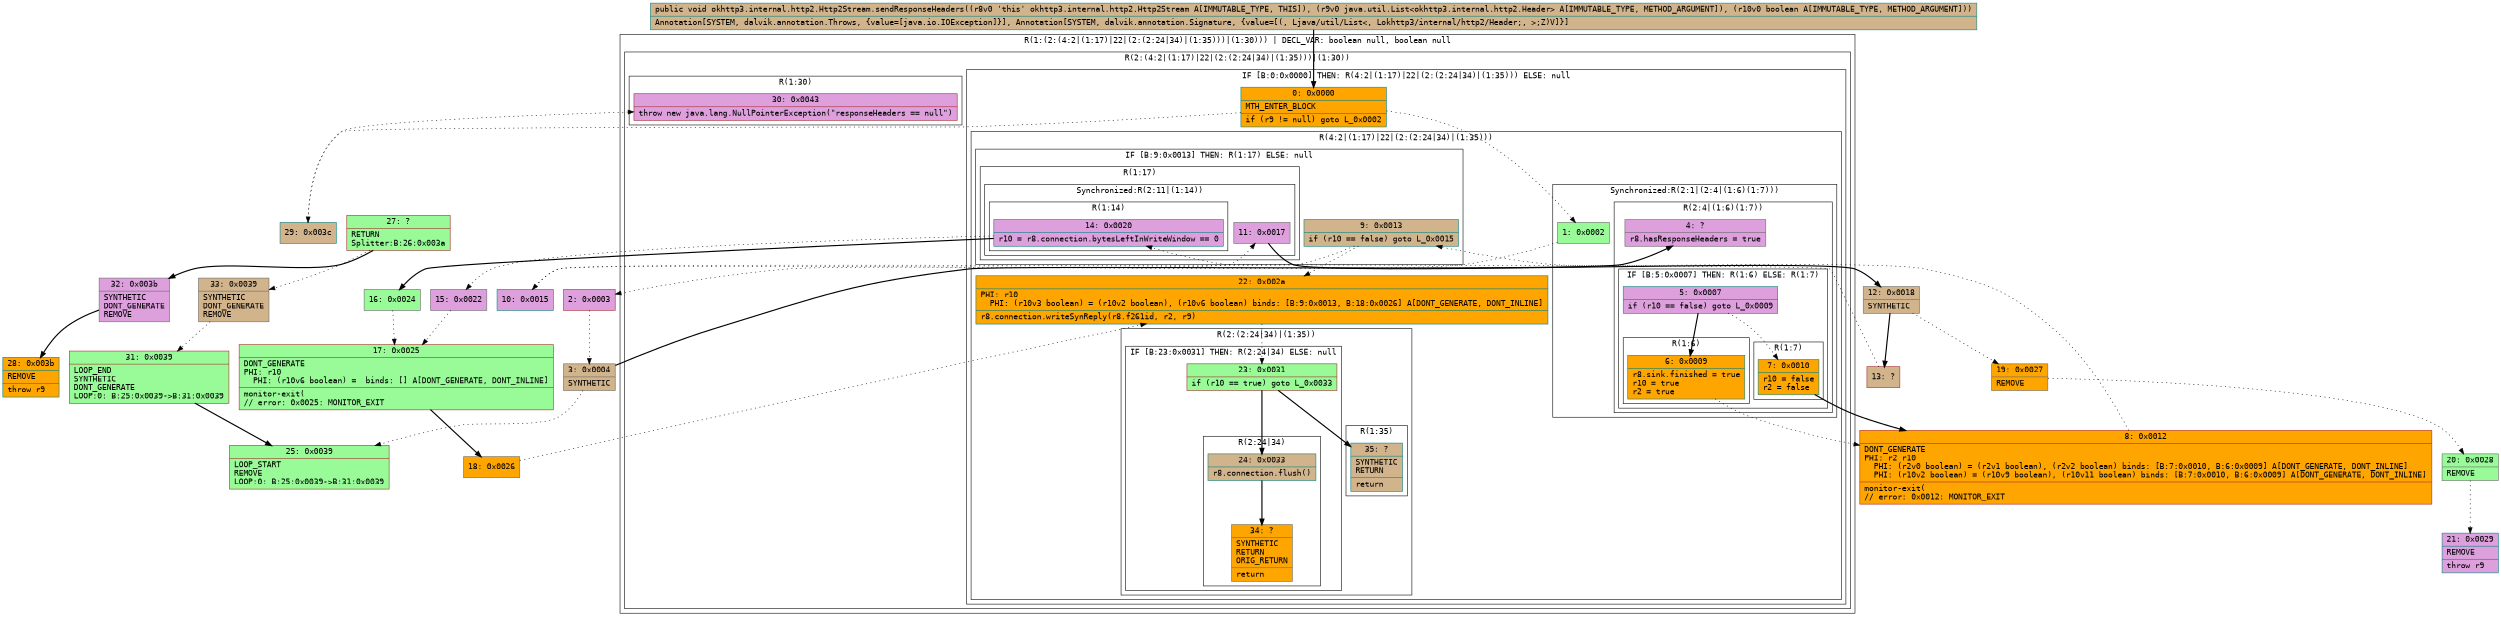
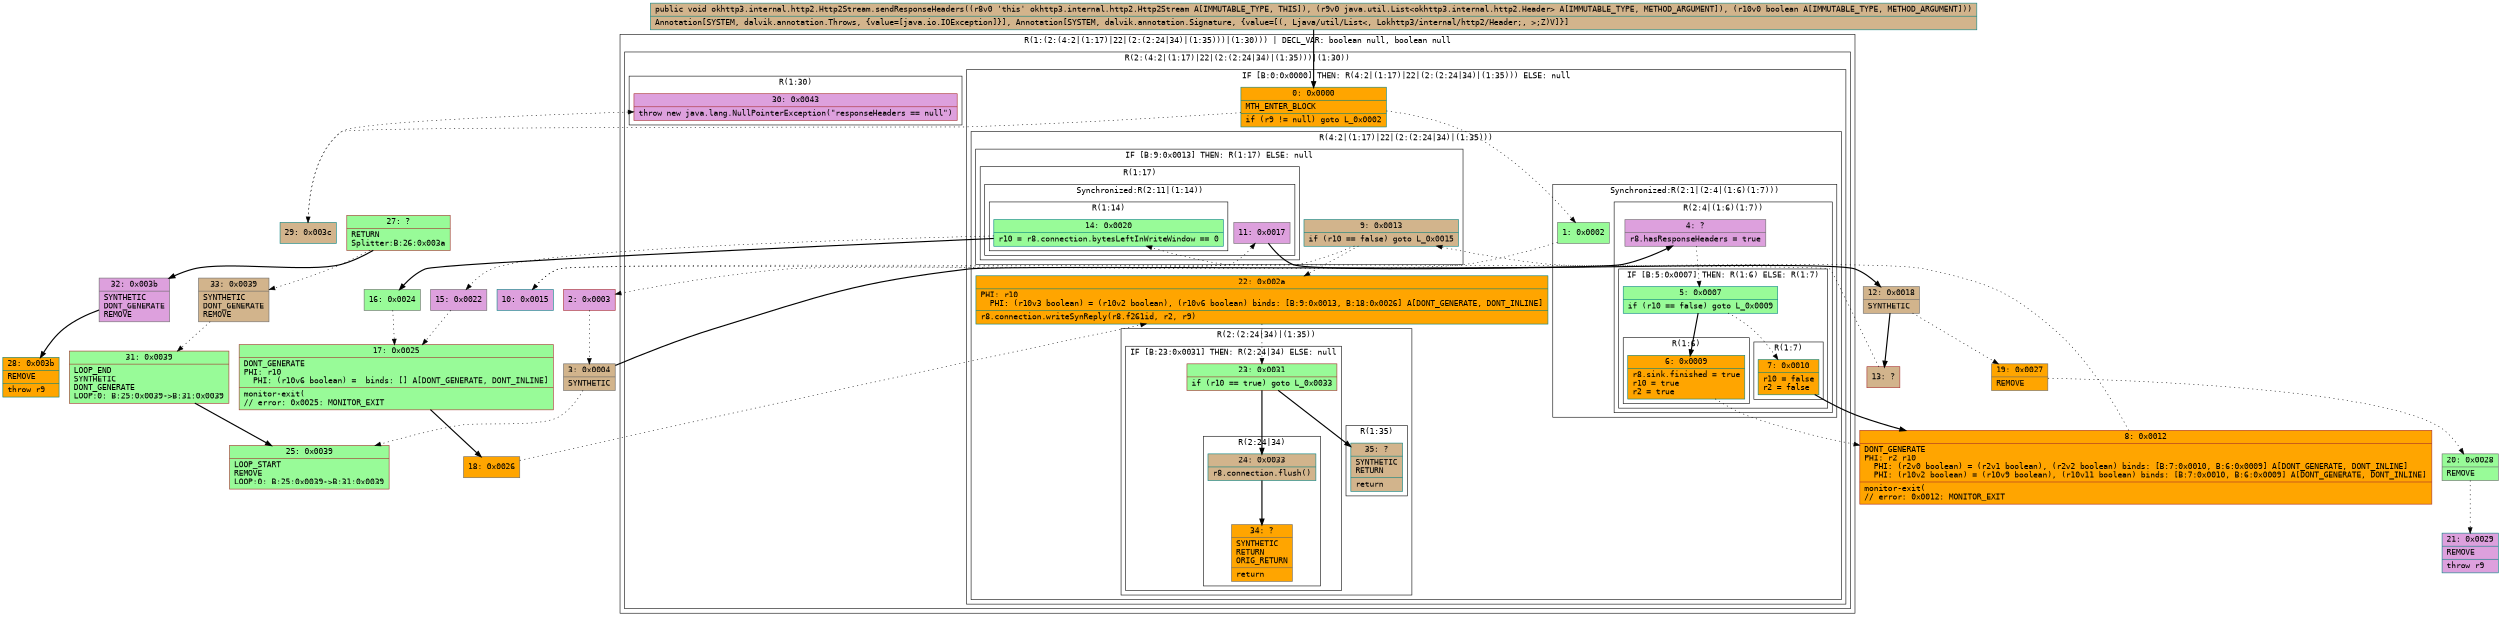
(1109, 233) -> (1109, 233)
none -> (1698, 261)
(1700, 300) -> (1700, 300)
